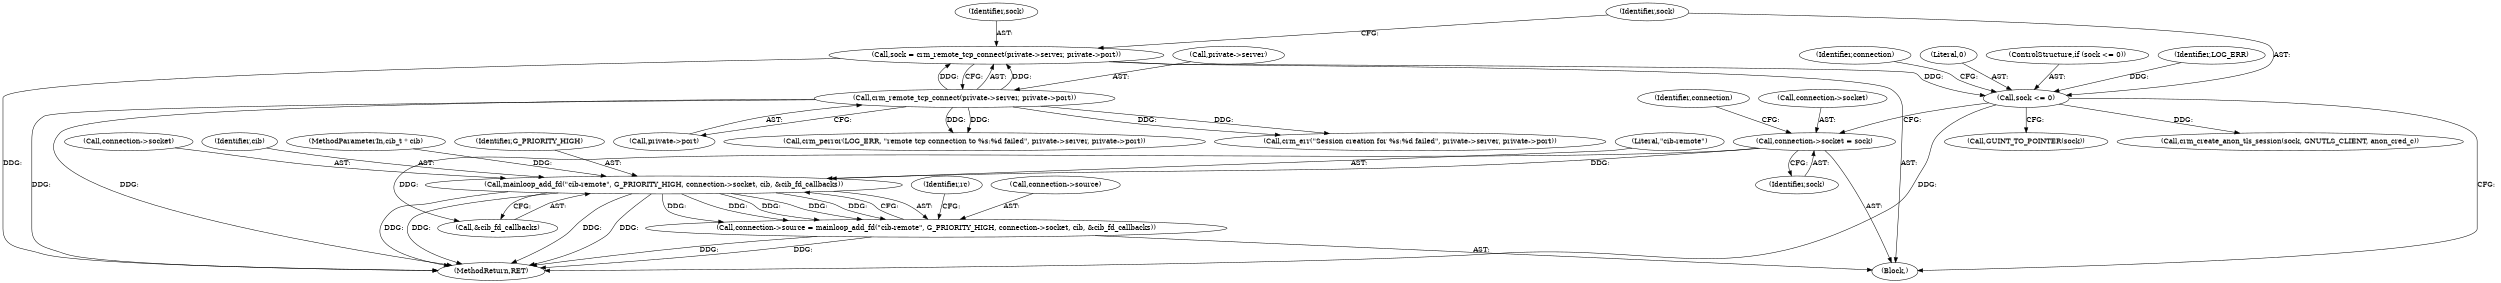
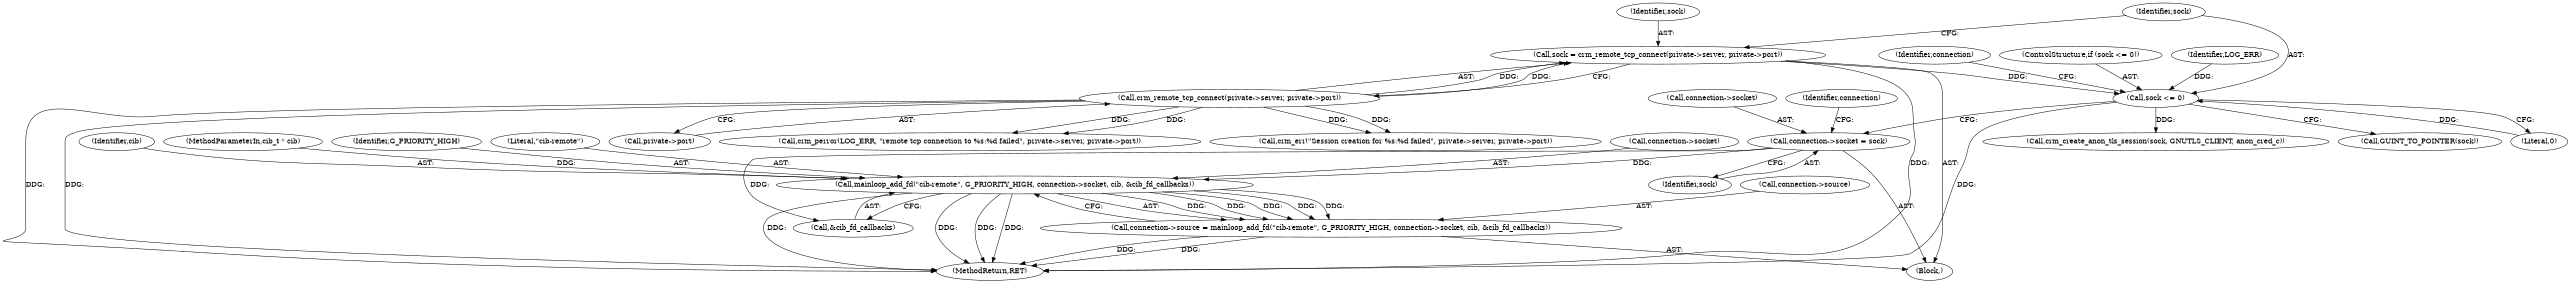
(1229, 55) -> none
(2001, 77) -> (2450, 120)
(947, 185) -> none
(2452, 239) -> (2365, 105)
